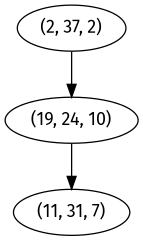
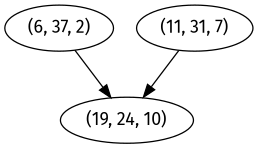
(72, 28) -> (59, 28)
(72, 160) -> (165, 69)
